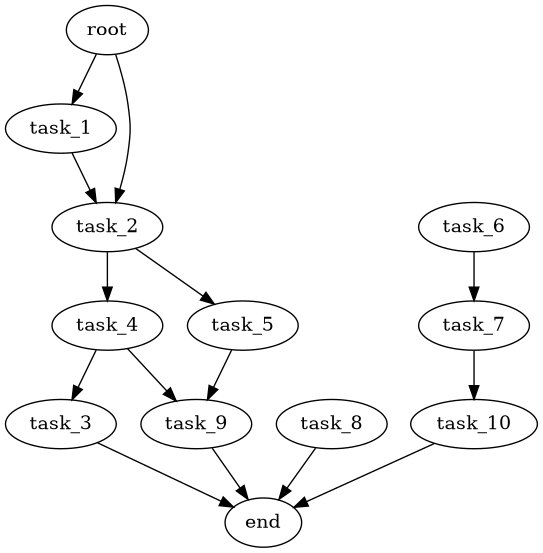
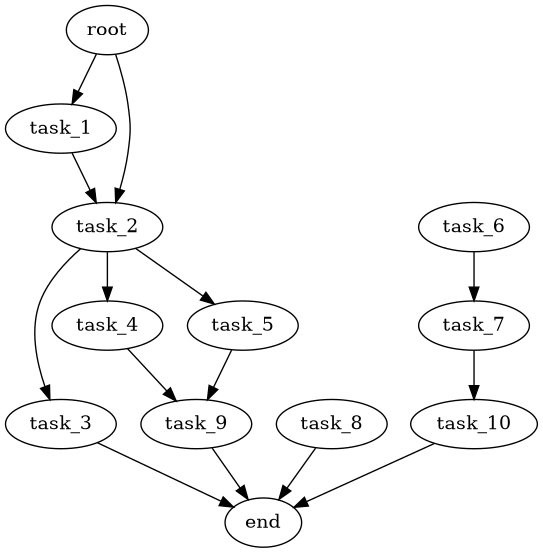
(87, 369) -> (37, 311)
